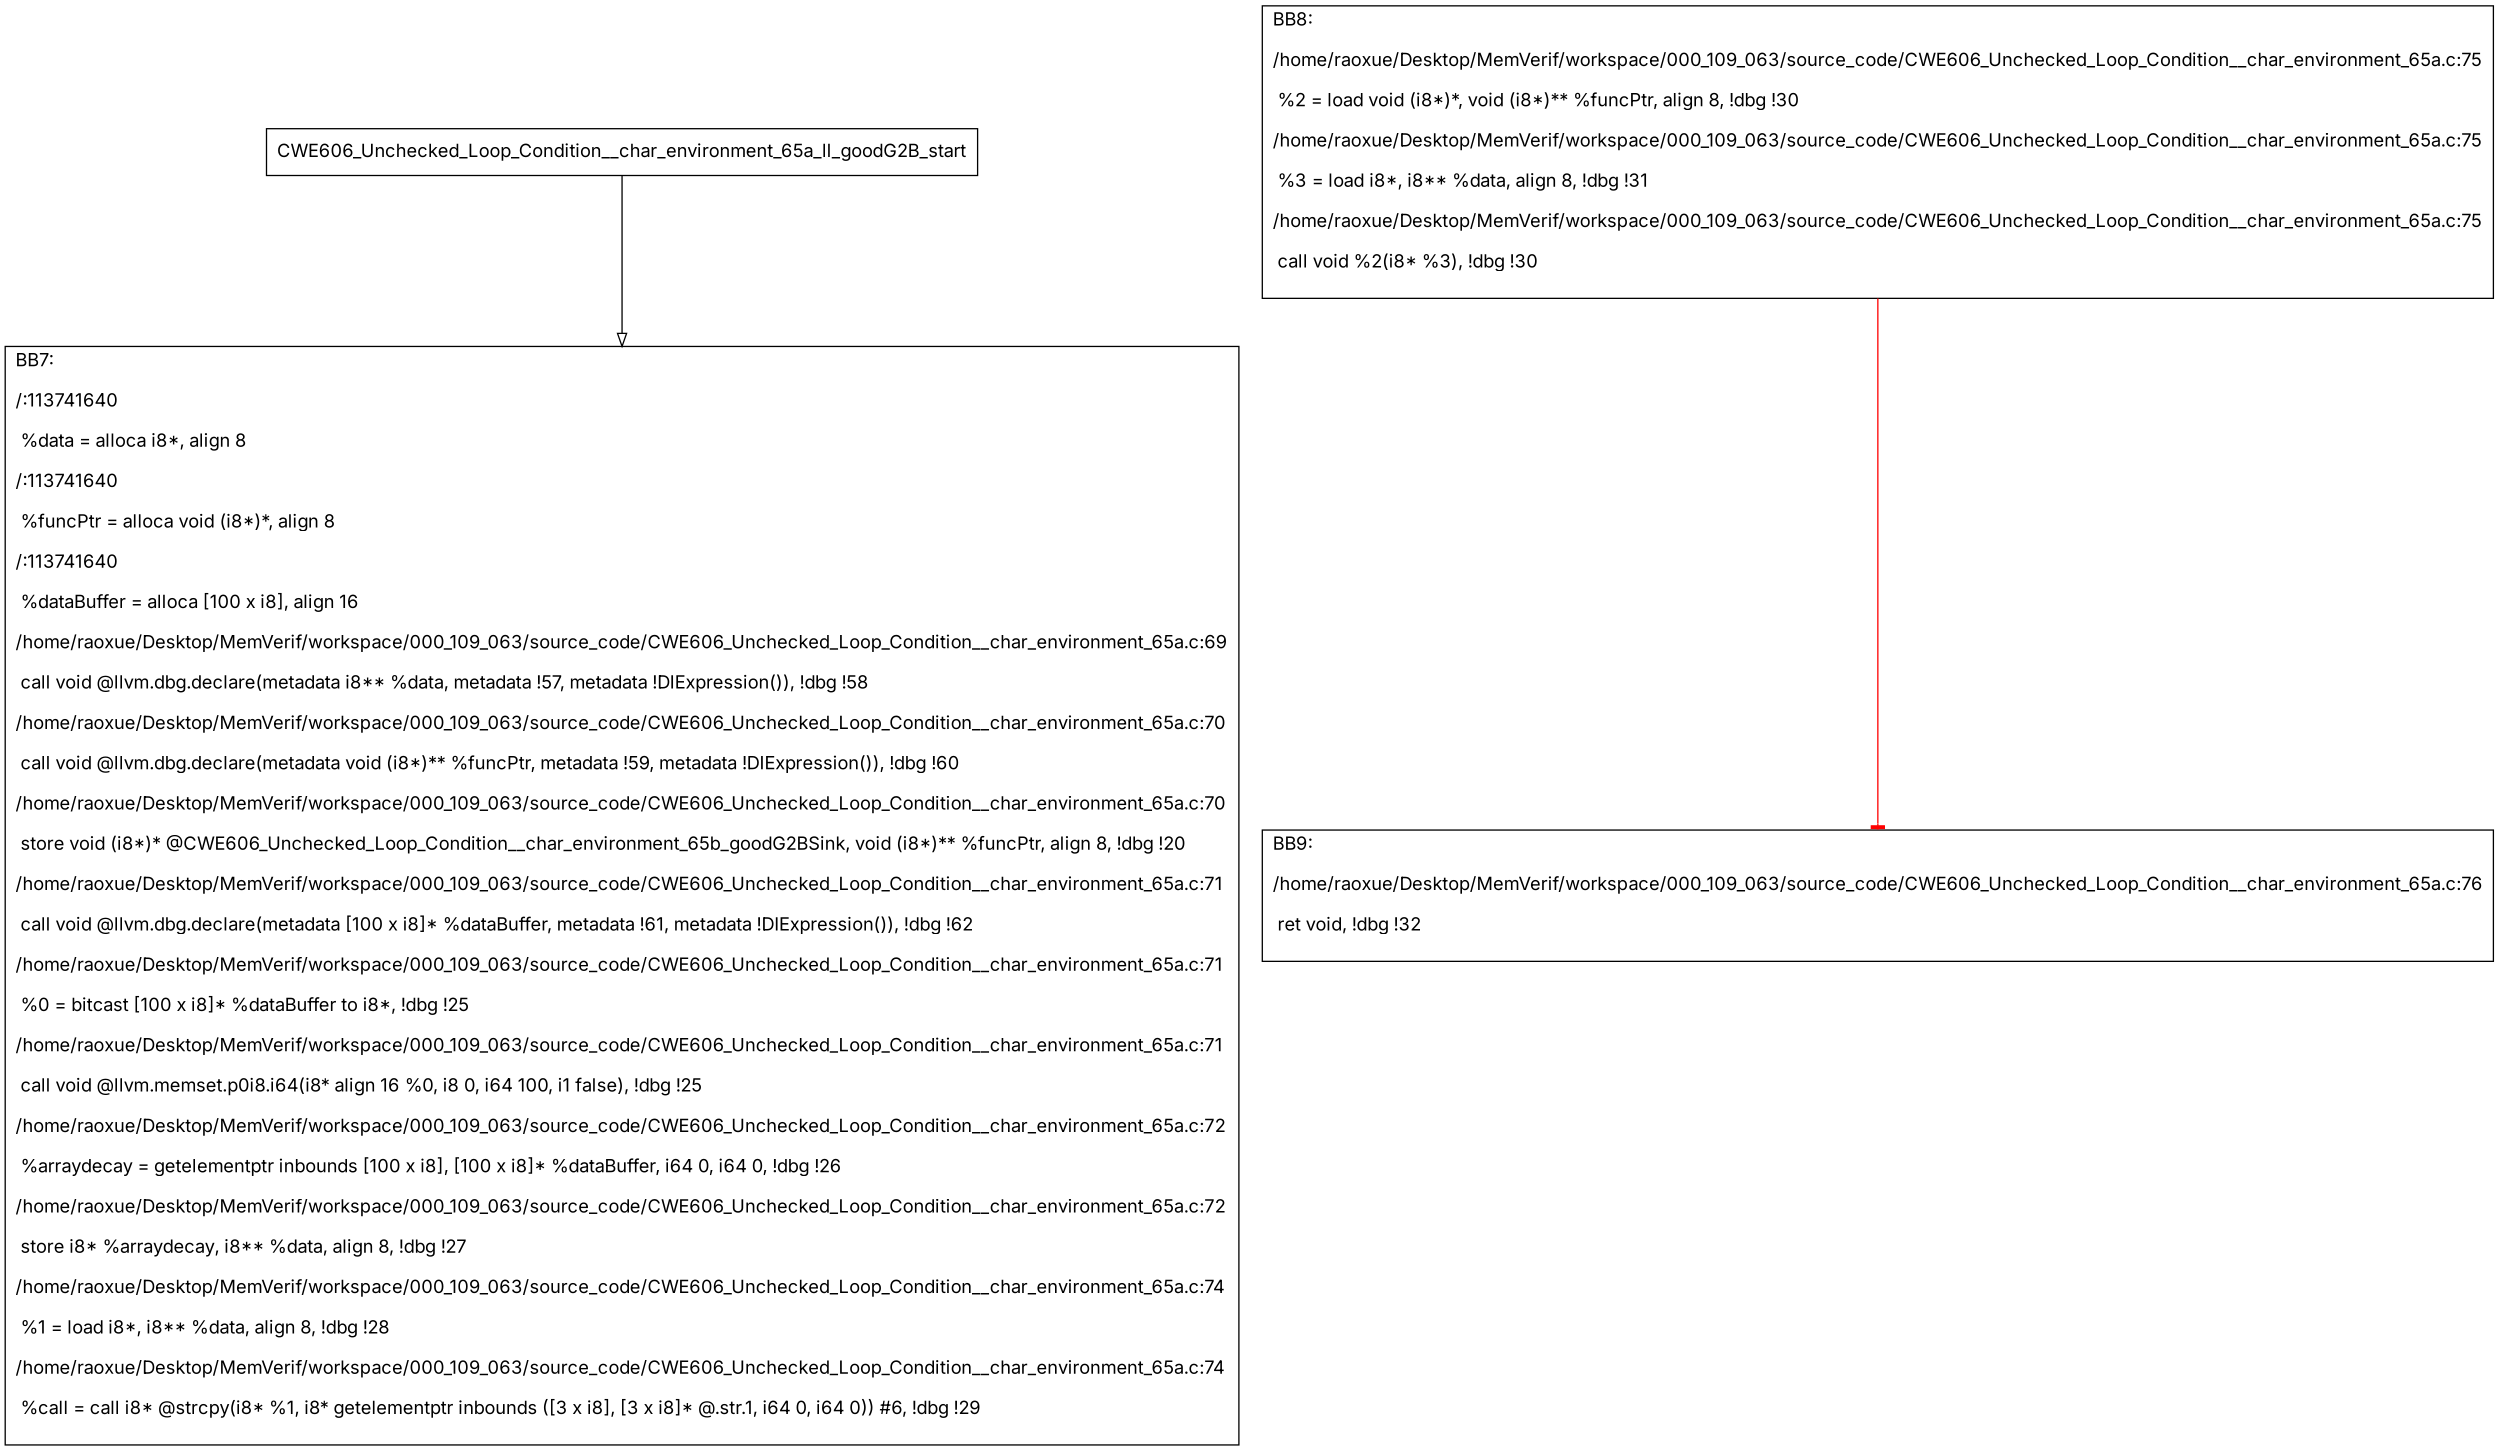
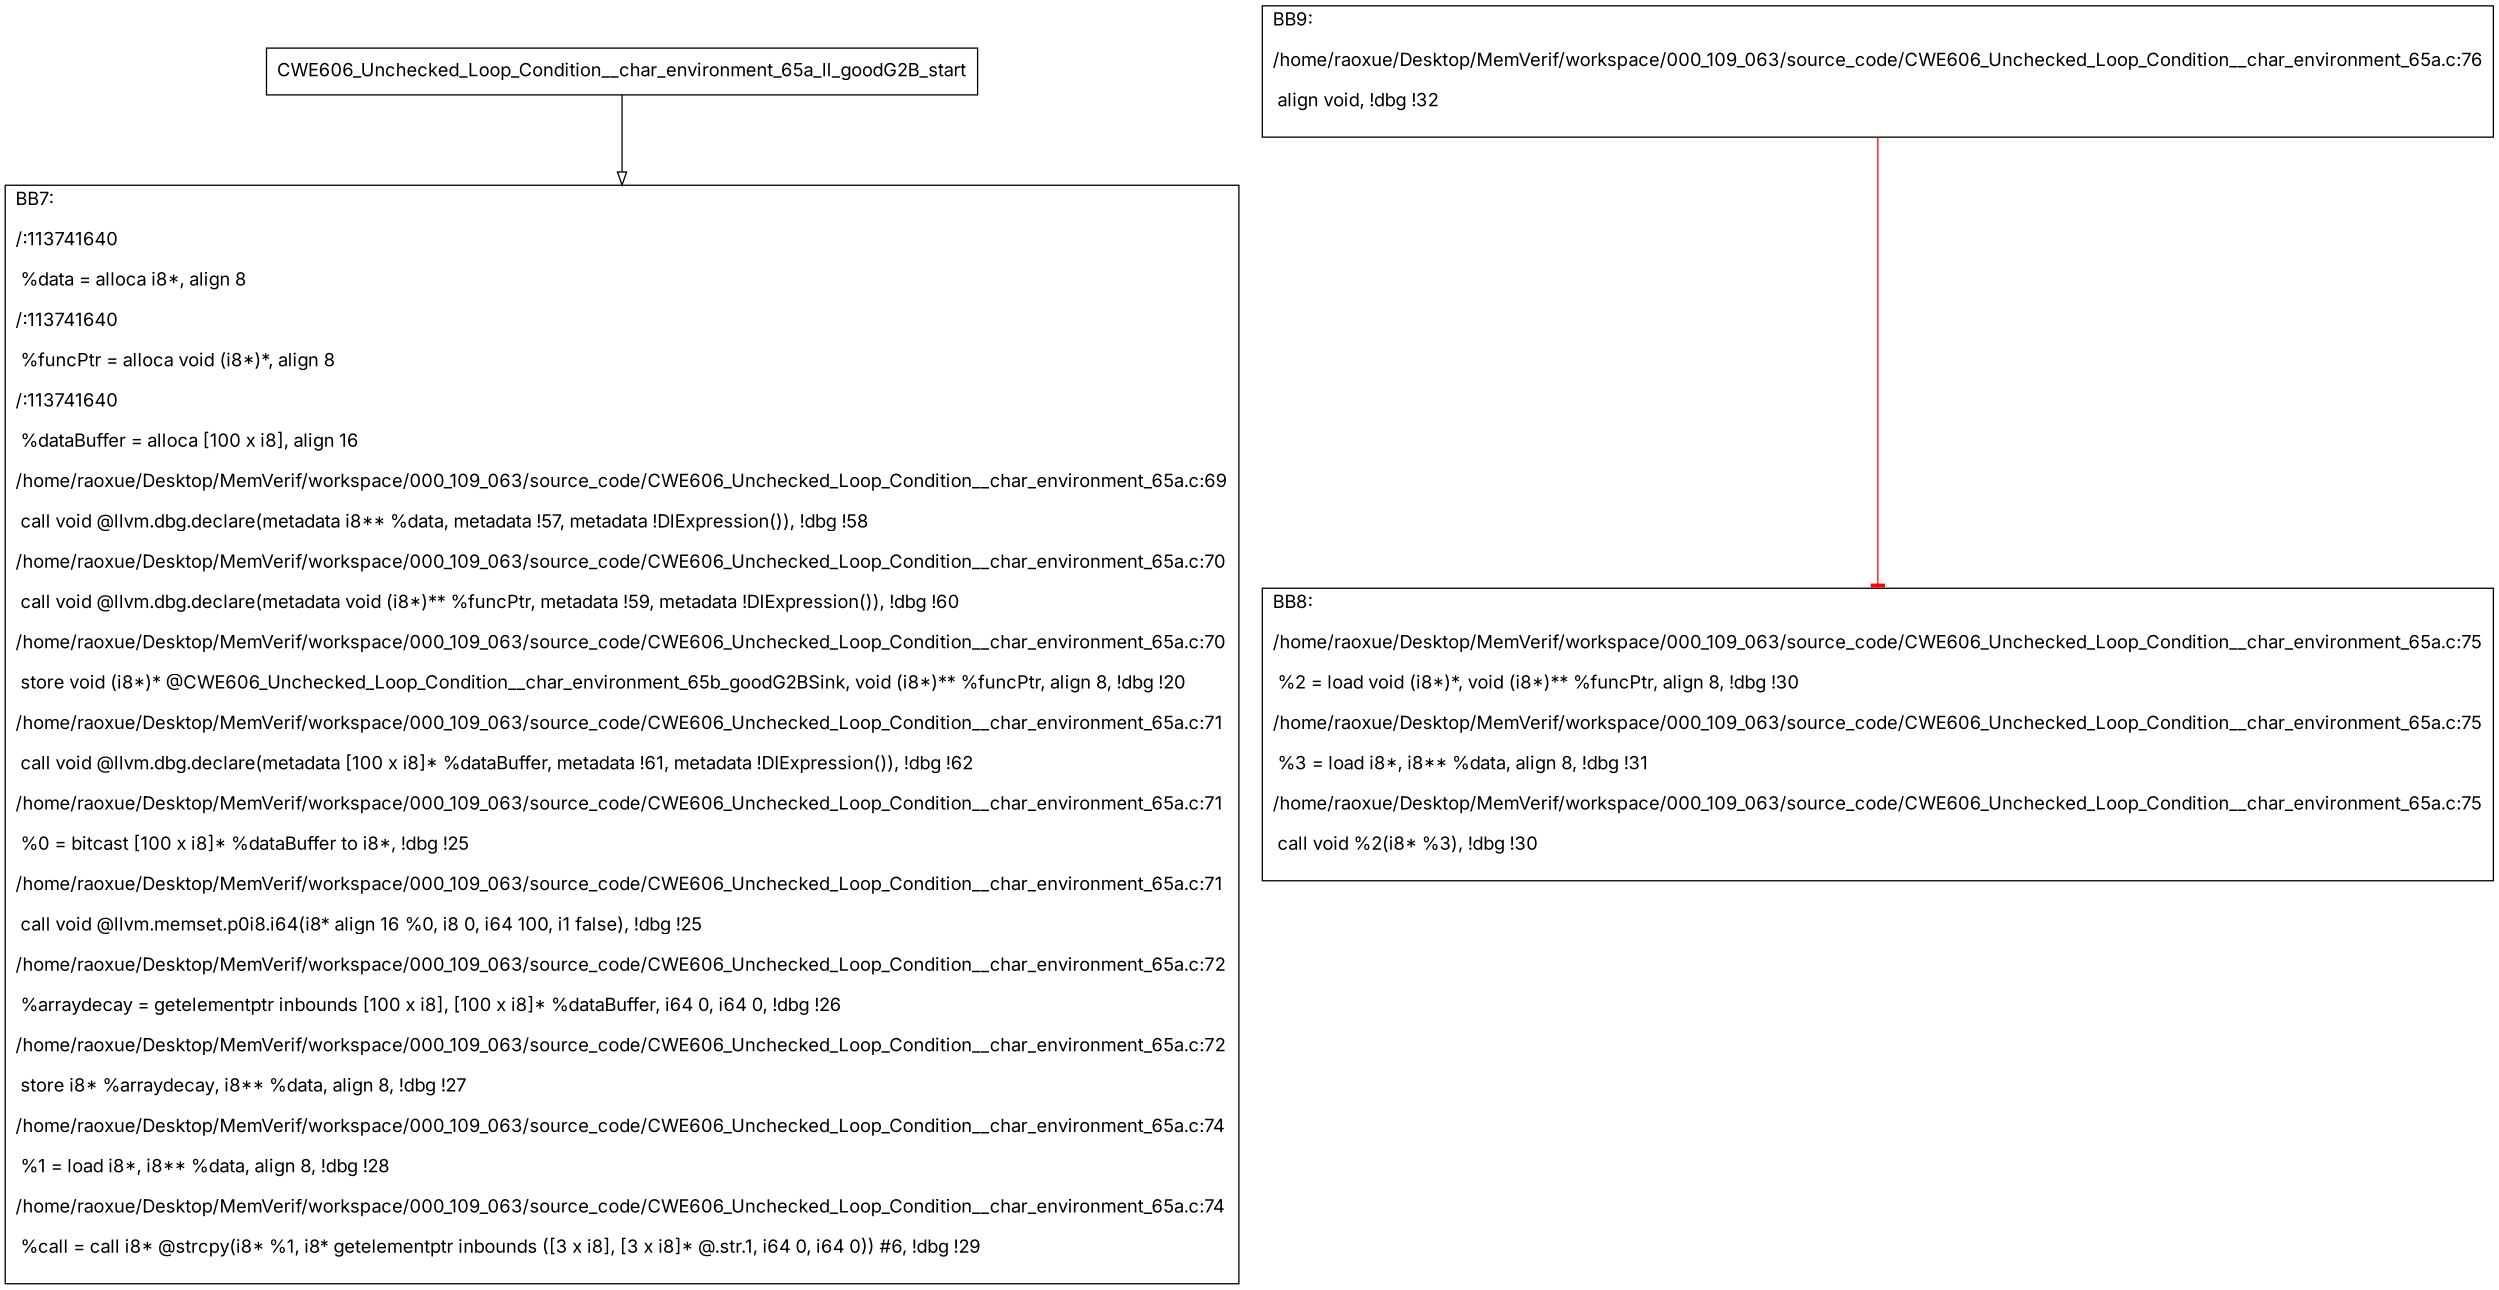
(1878, 561) -> (1878, 359)
(1347, 925) -> (1356, 101)
